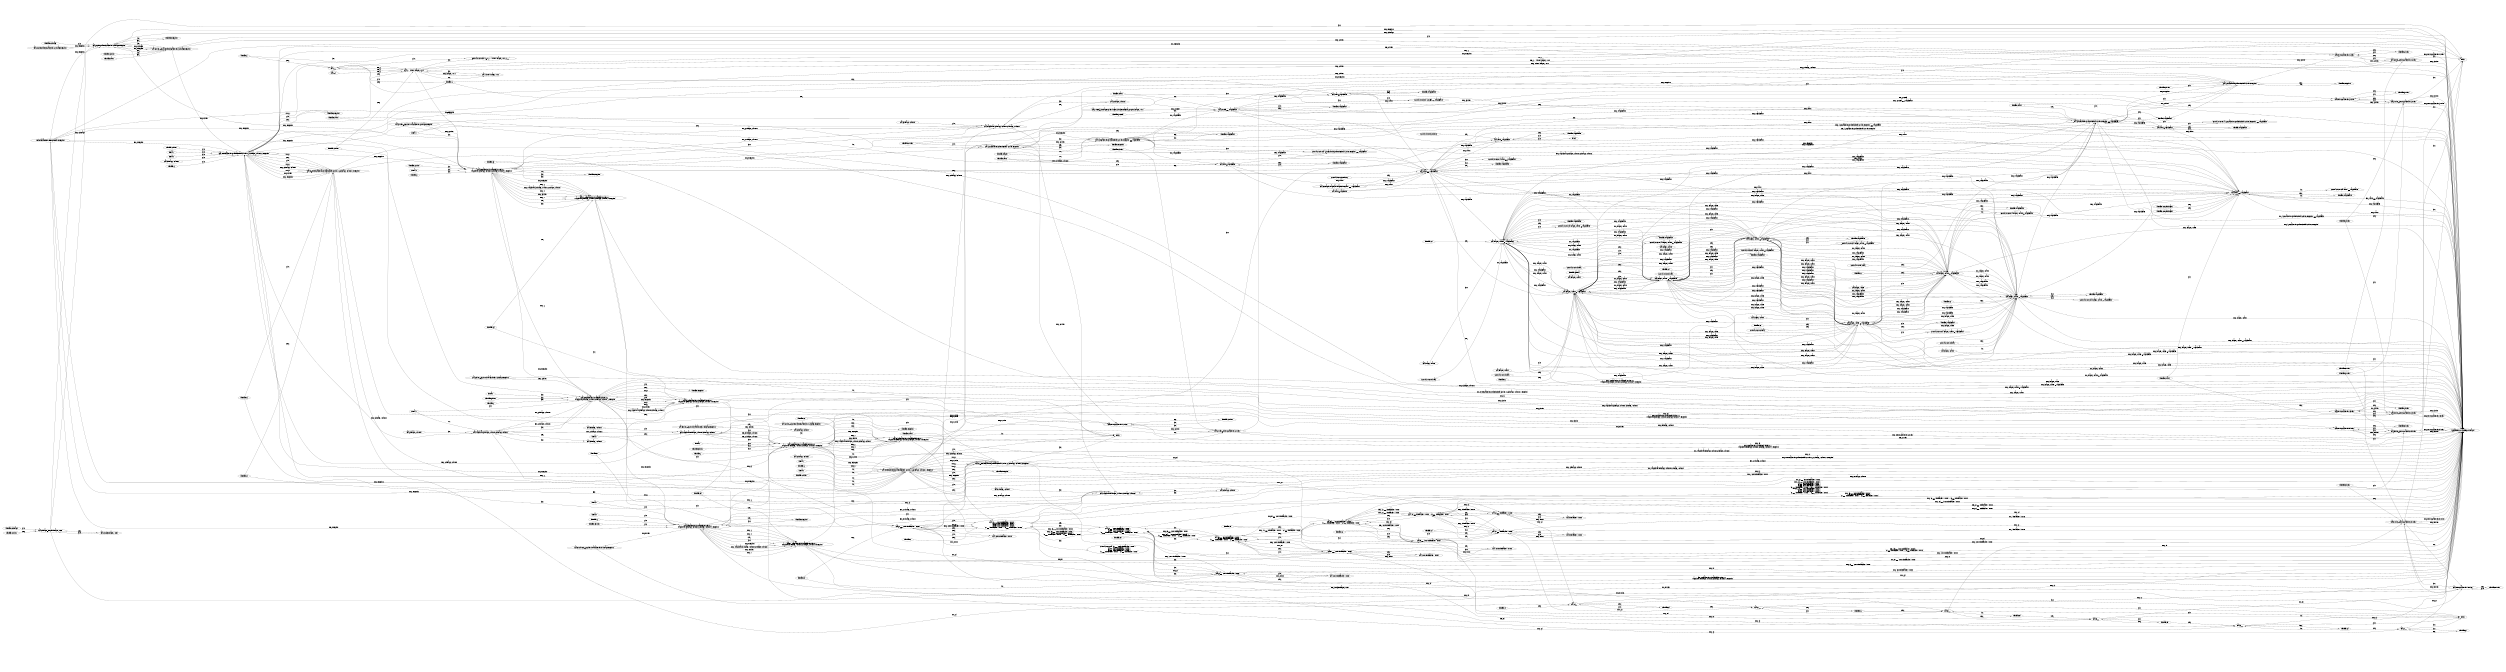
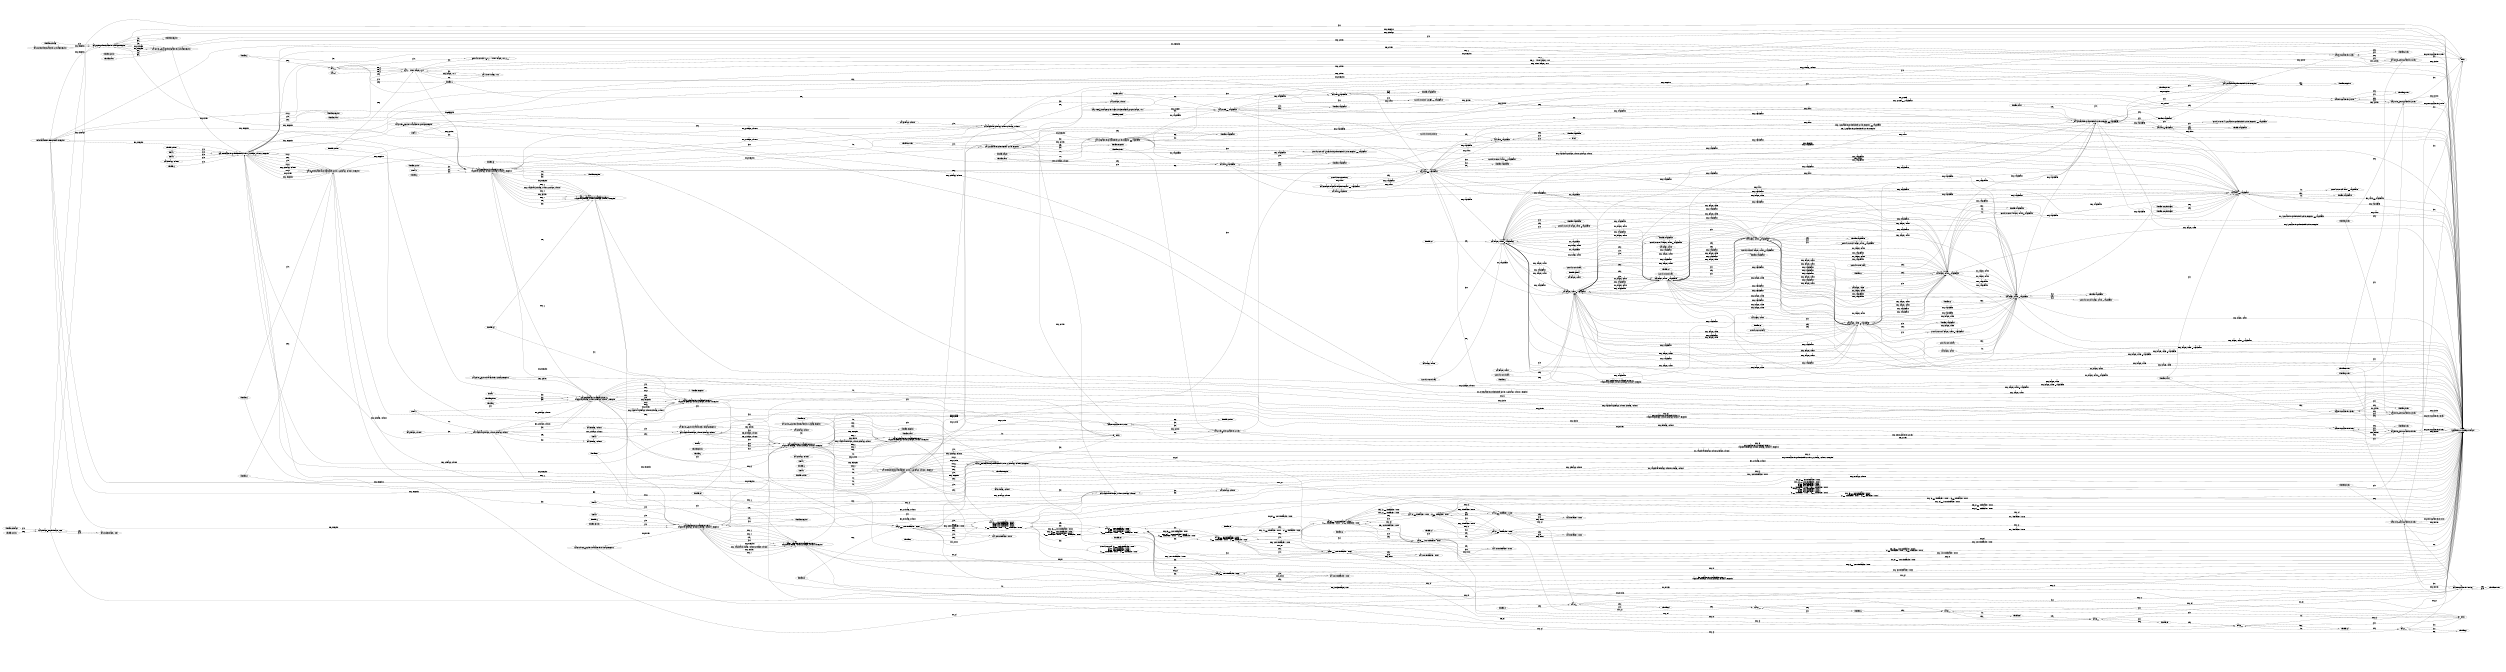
(2162, 546) -> (2279, 598)
